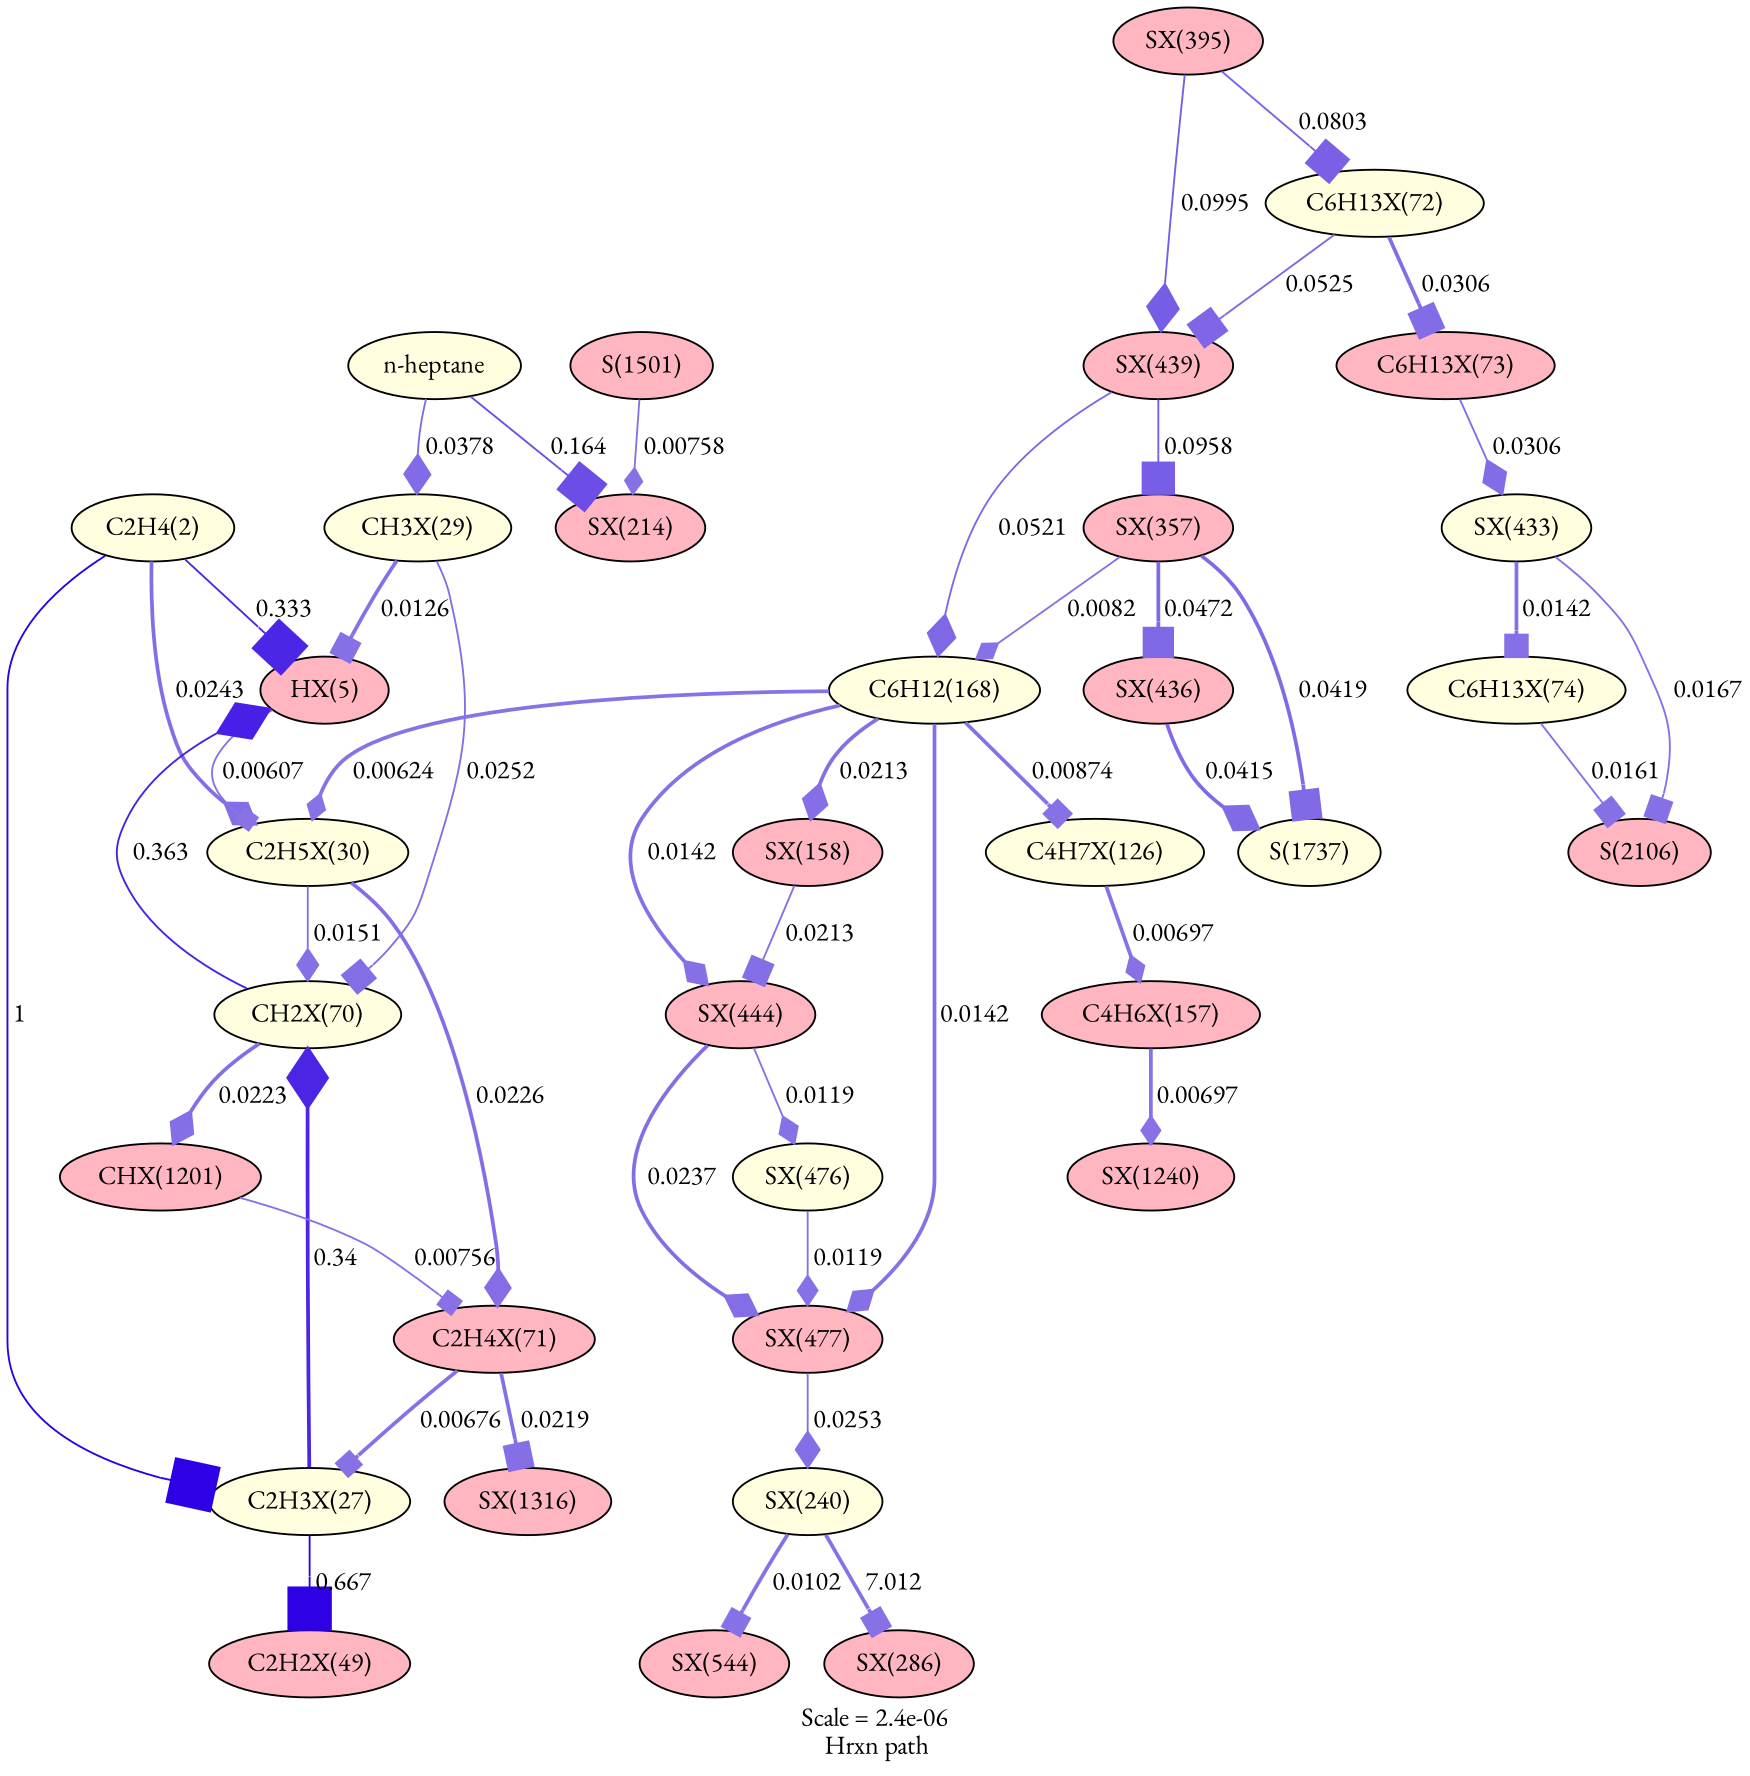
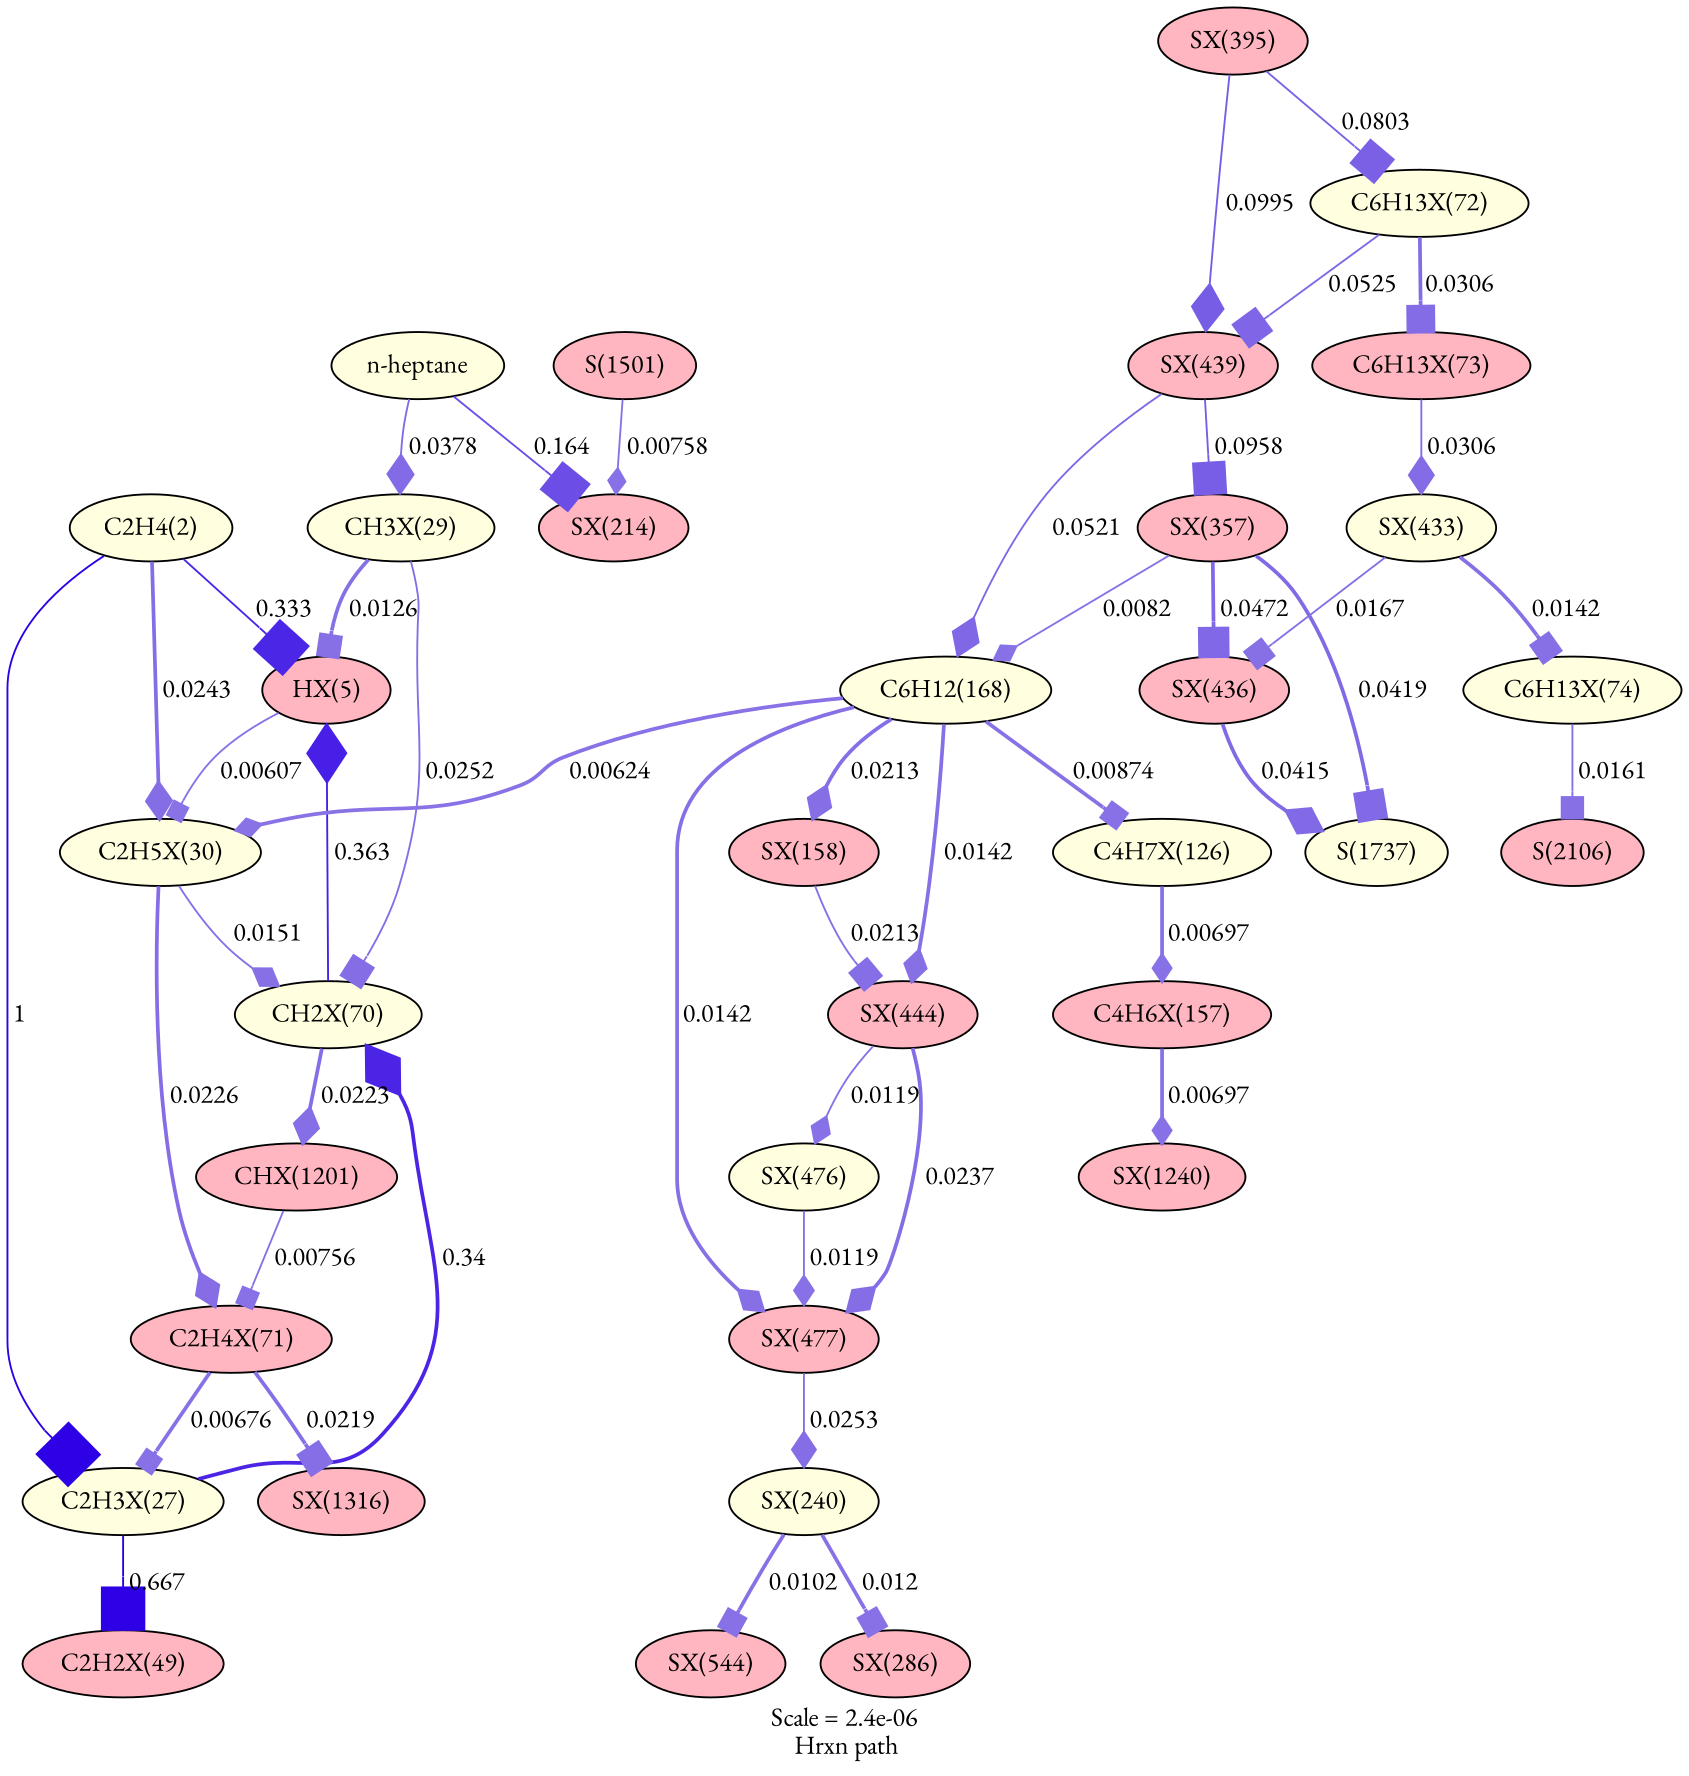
(1643, 661) -> (1329, 601)
(892, 1583) -> (888, 1583)
